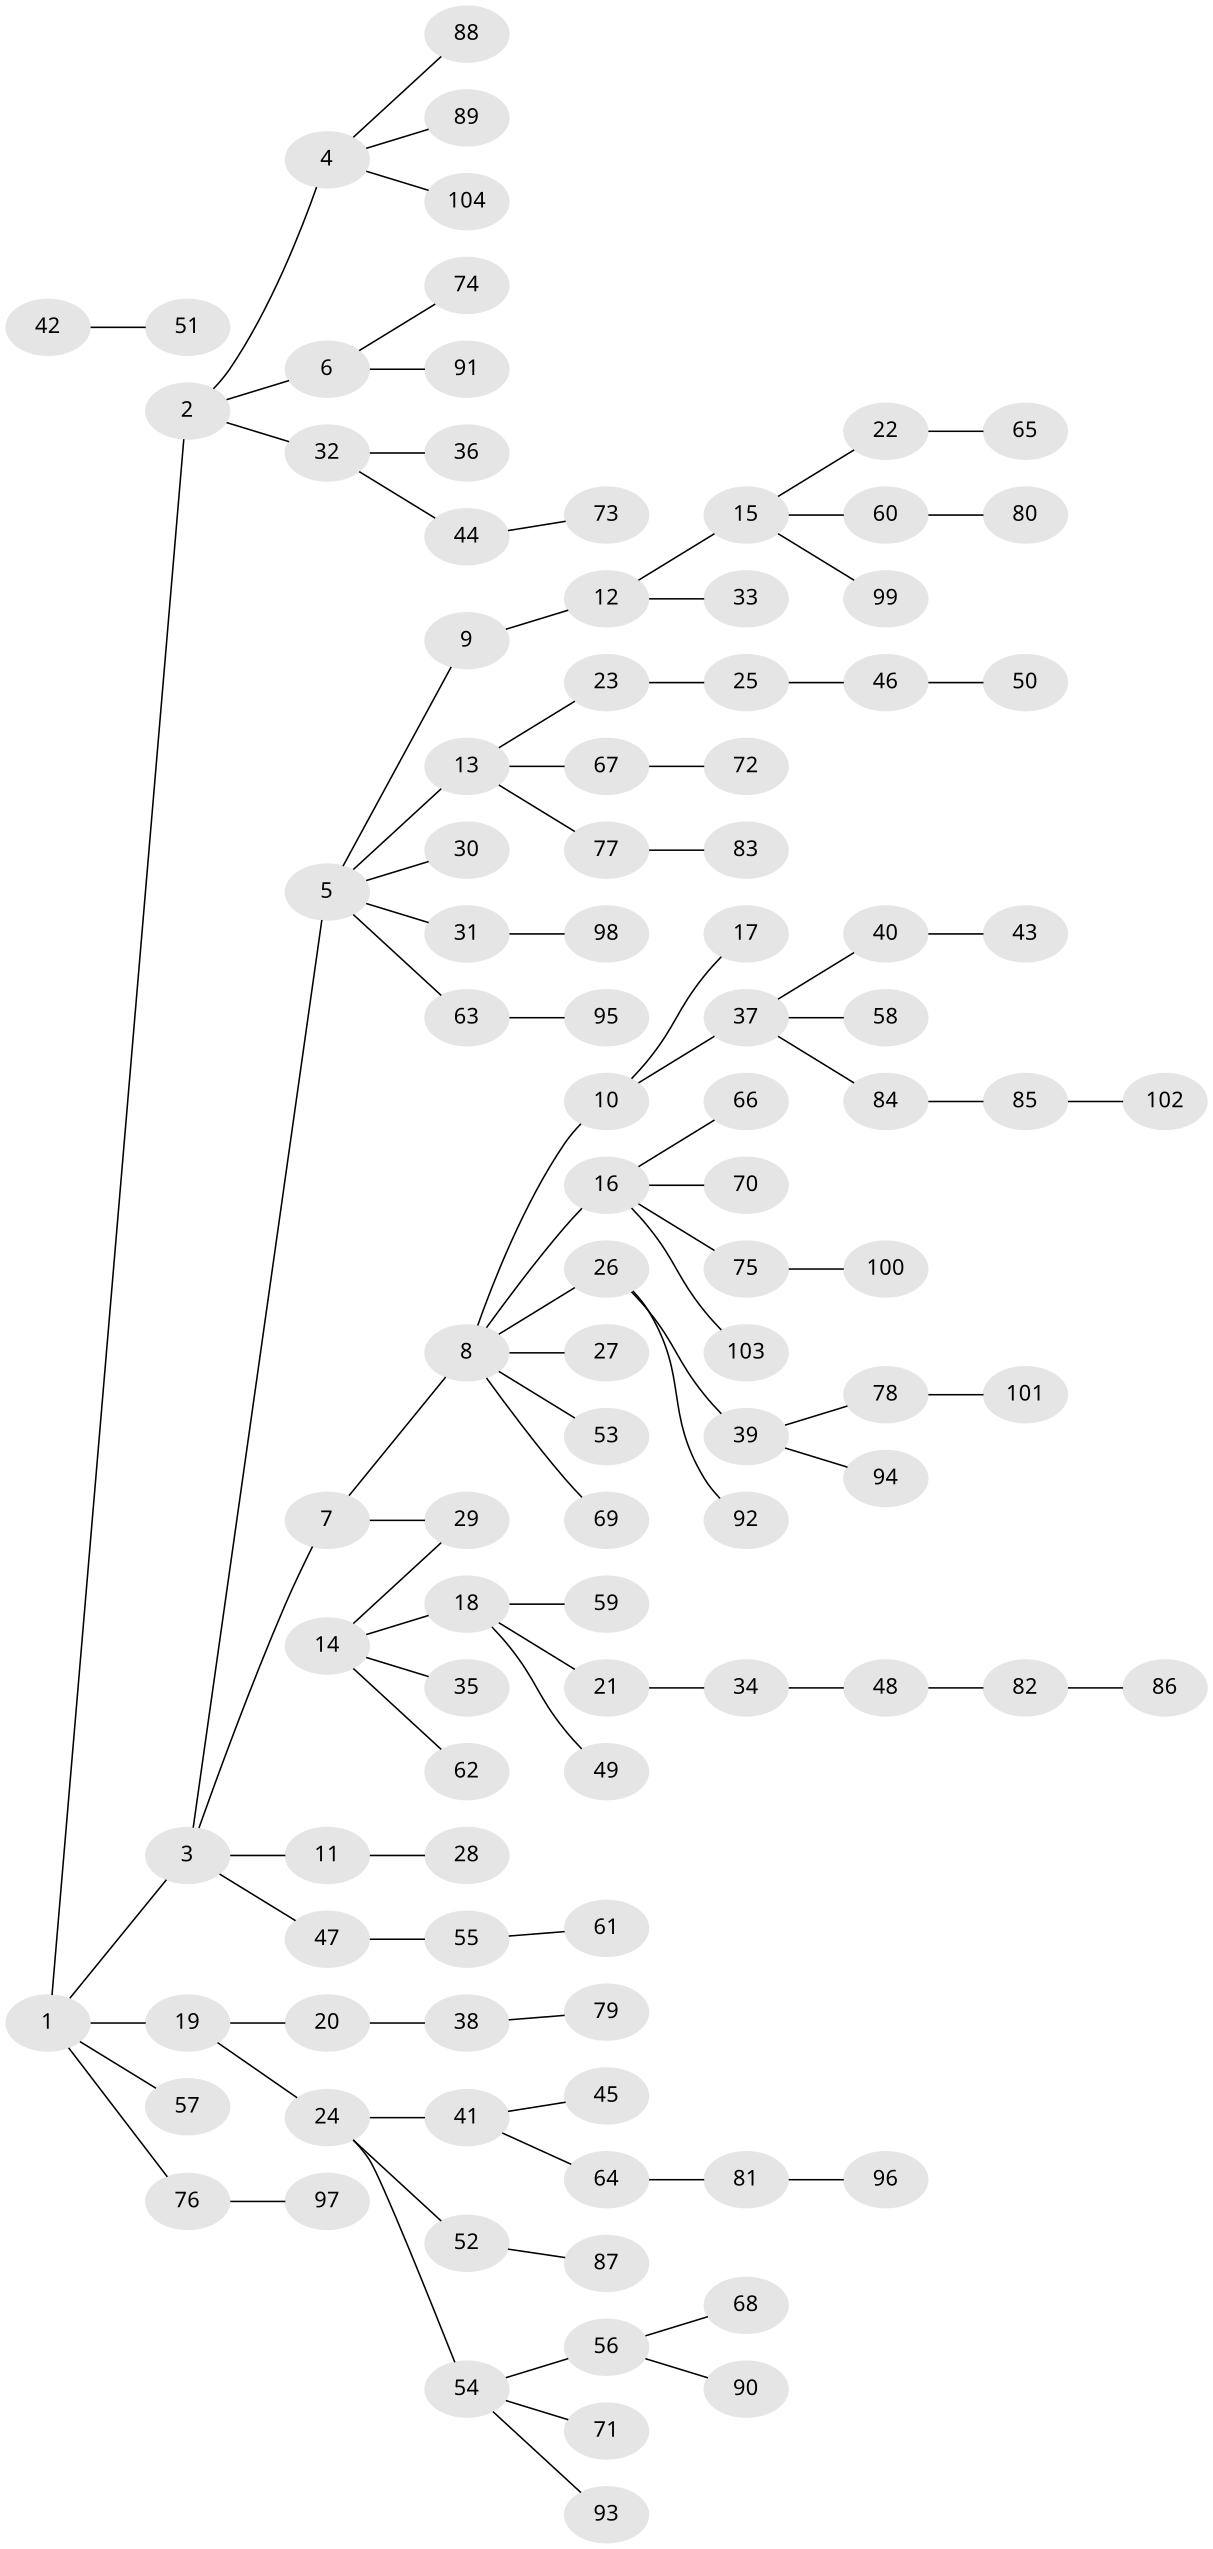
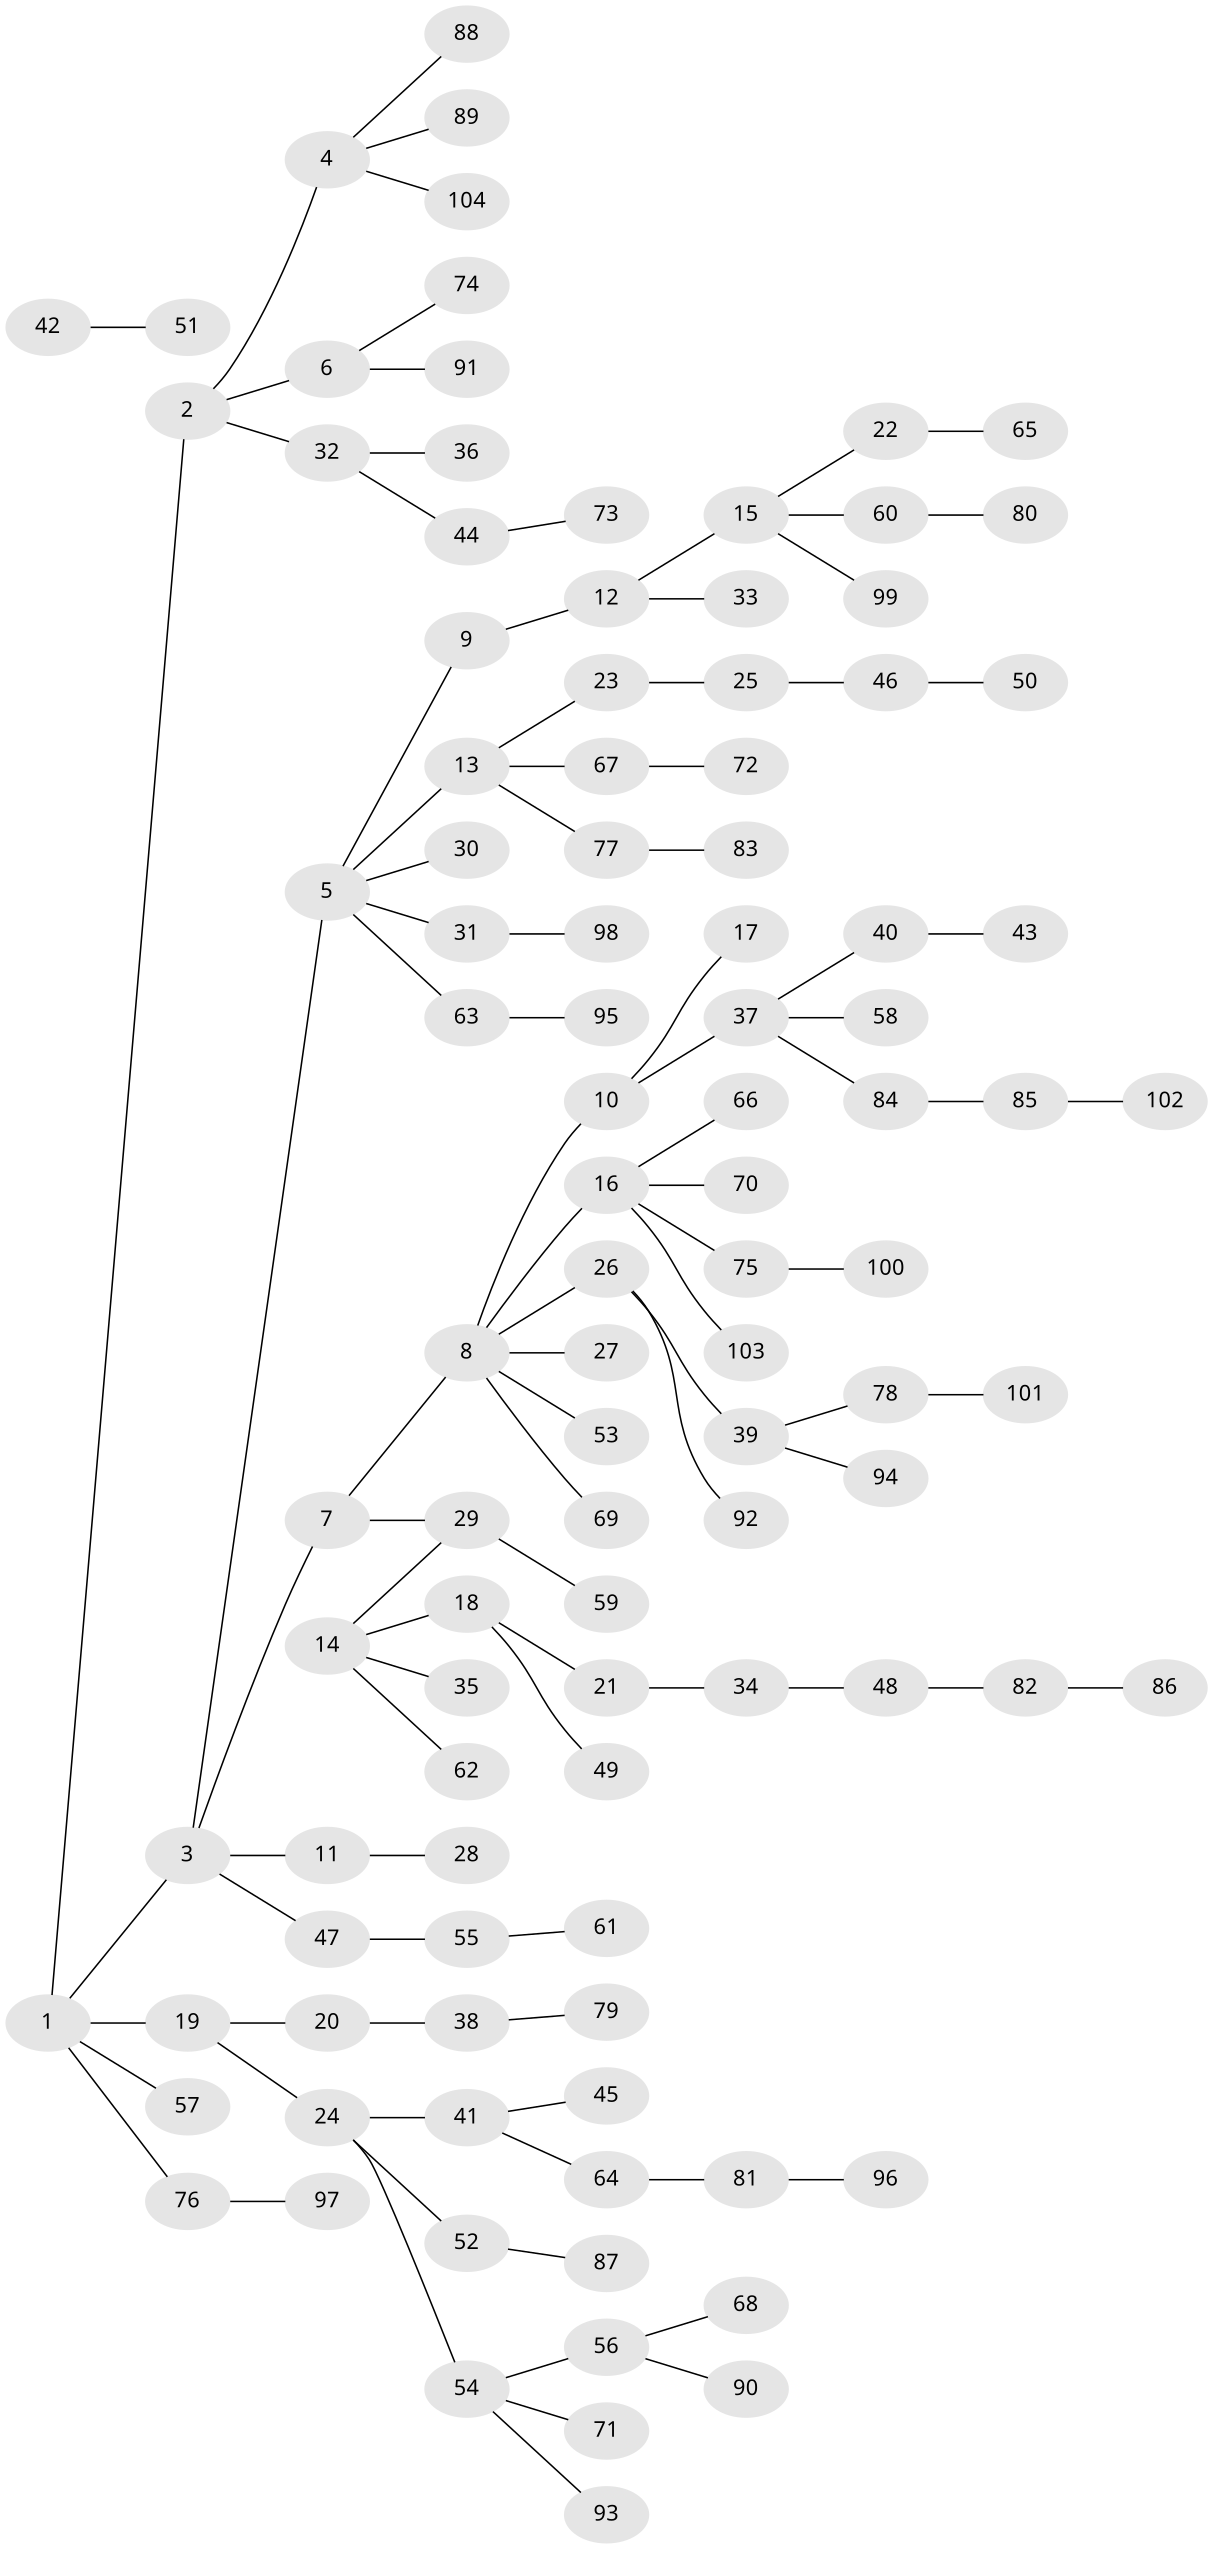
(537, 1604) -> (537, 1562)
